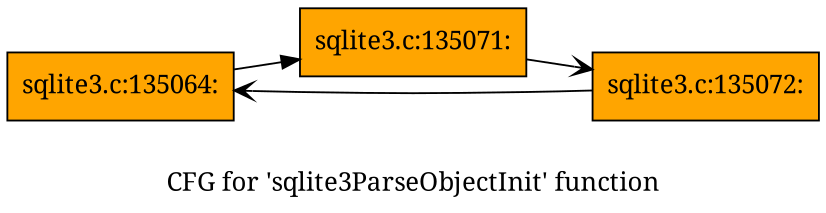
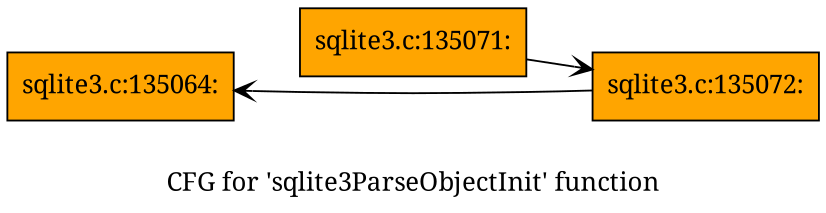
(258, 66) -> none
